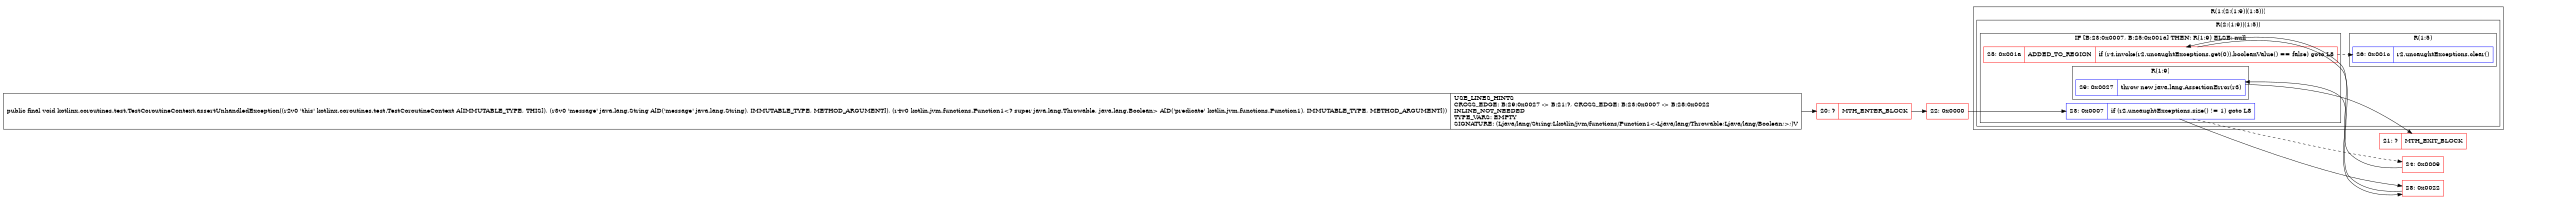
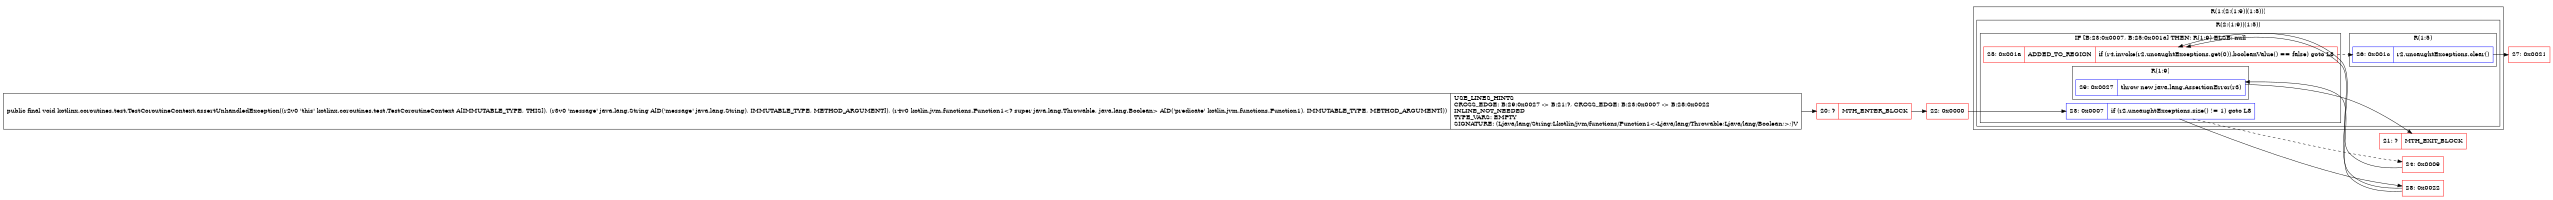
none -> (2529, 55)
(2335, 64) -> (2336, 57)
